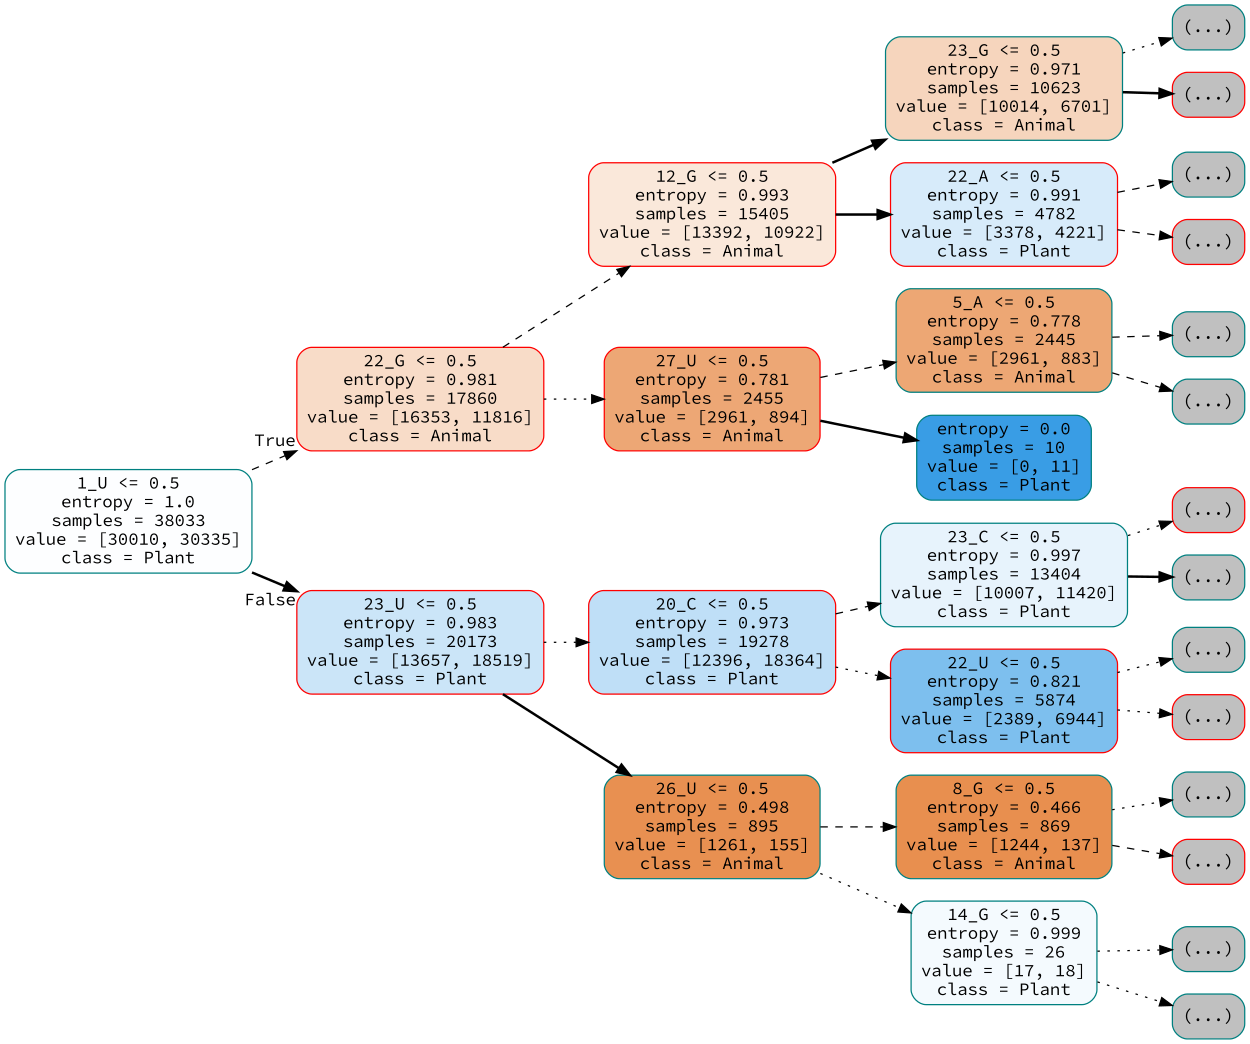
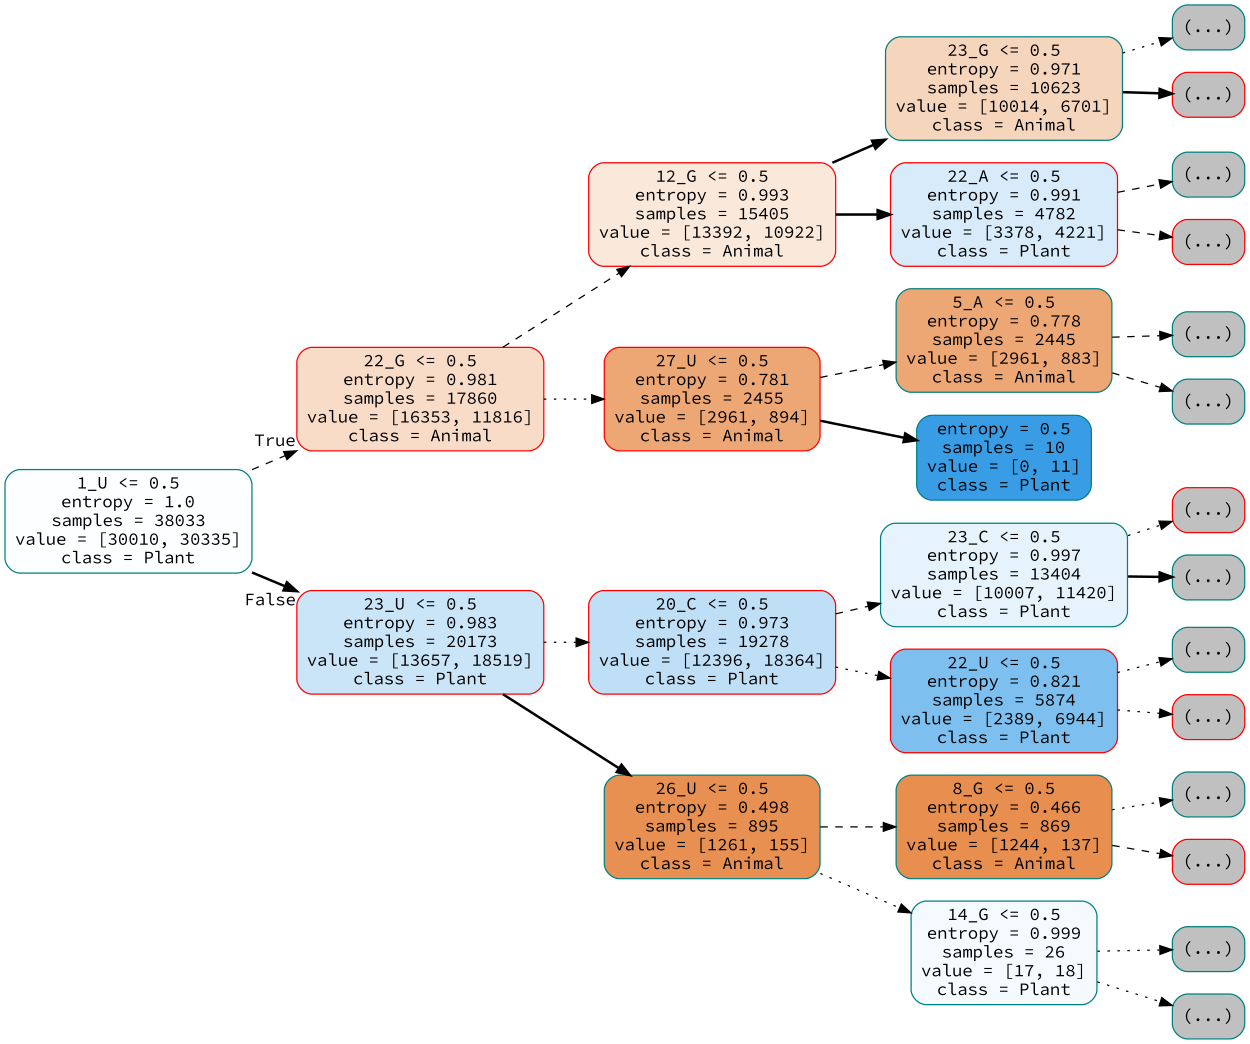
(1004, 458) -> (1004, 458)
